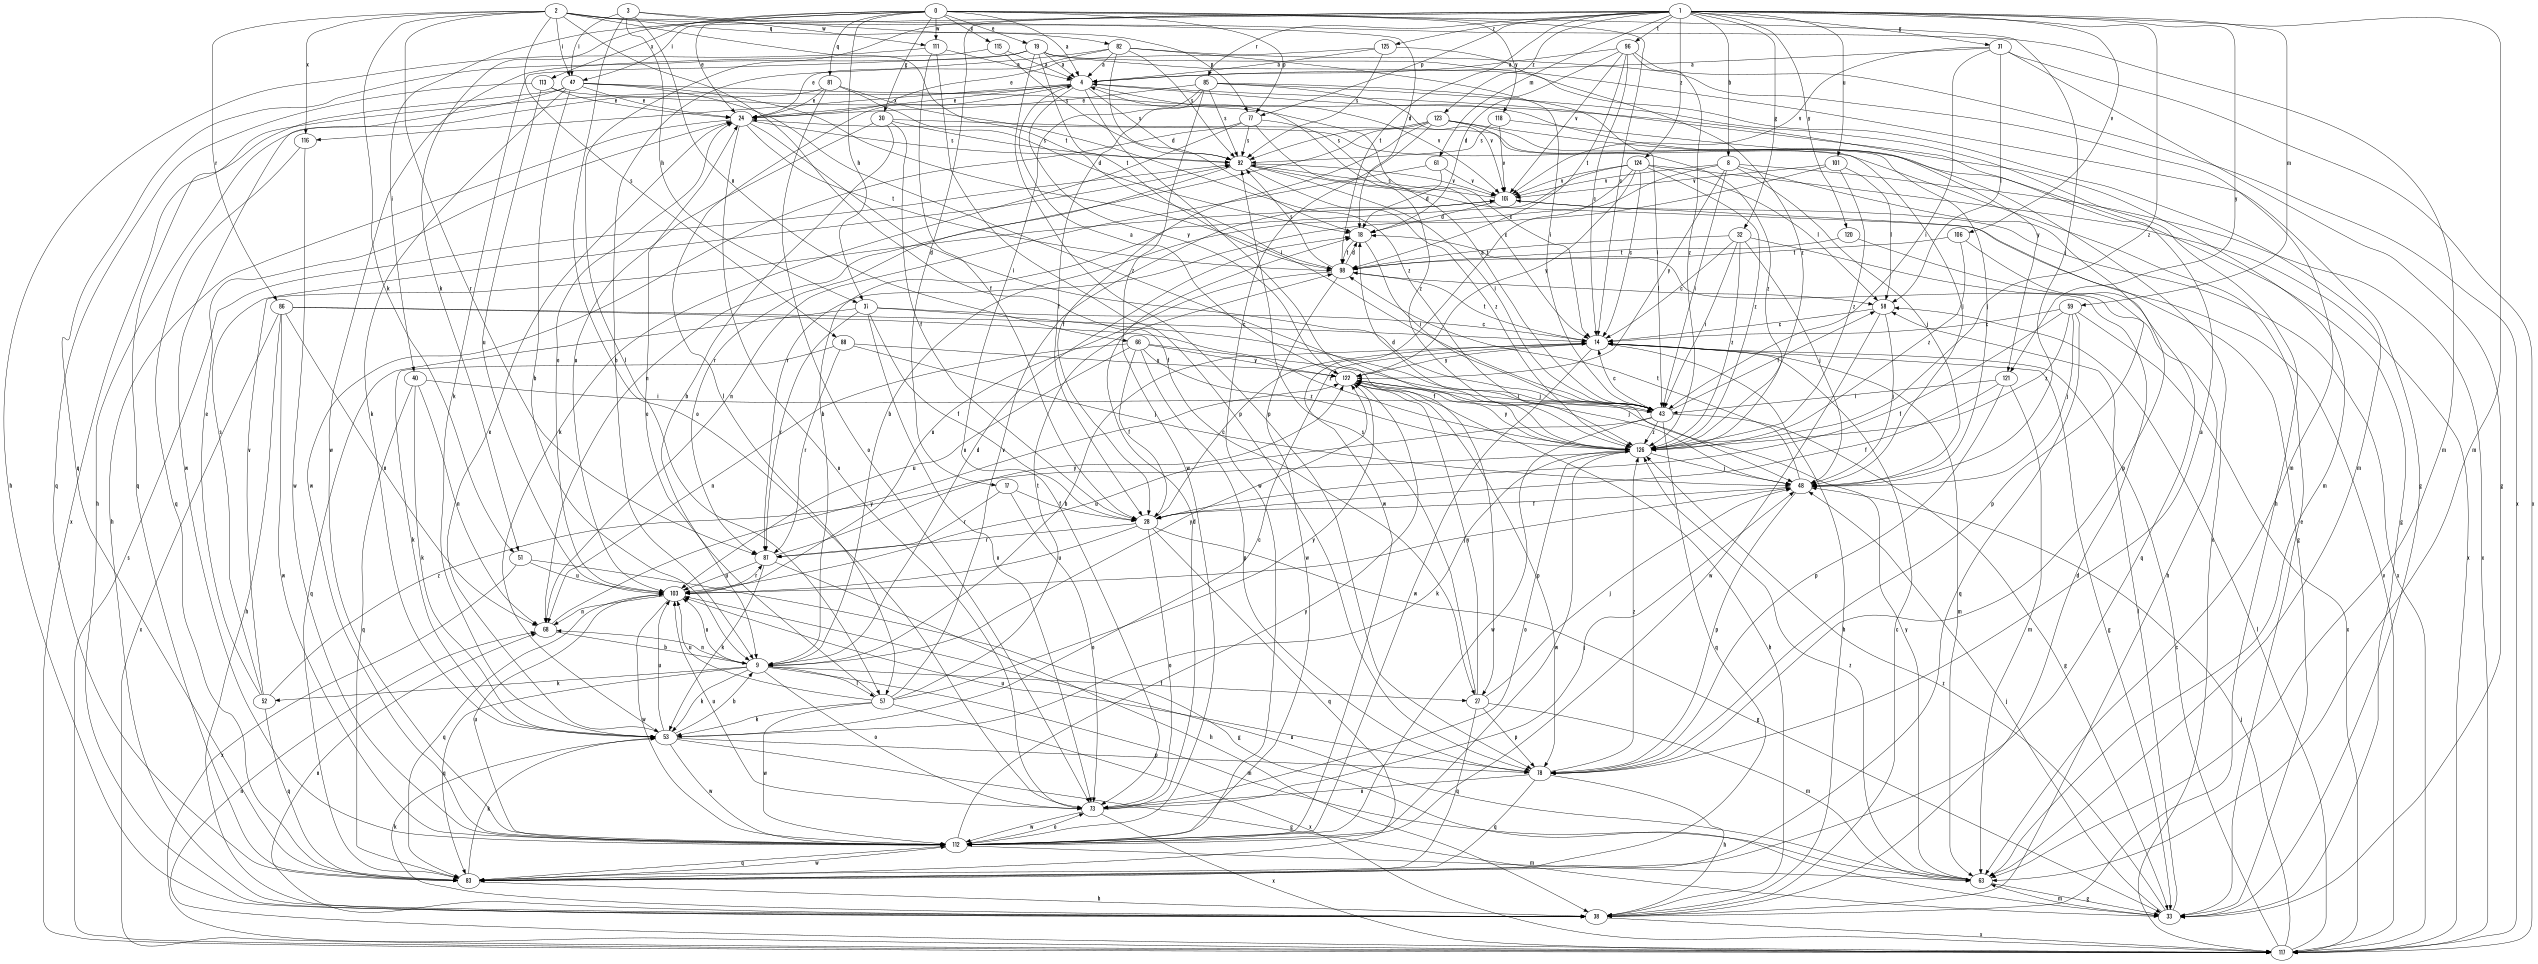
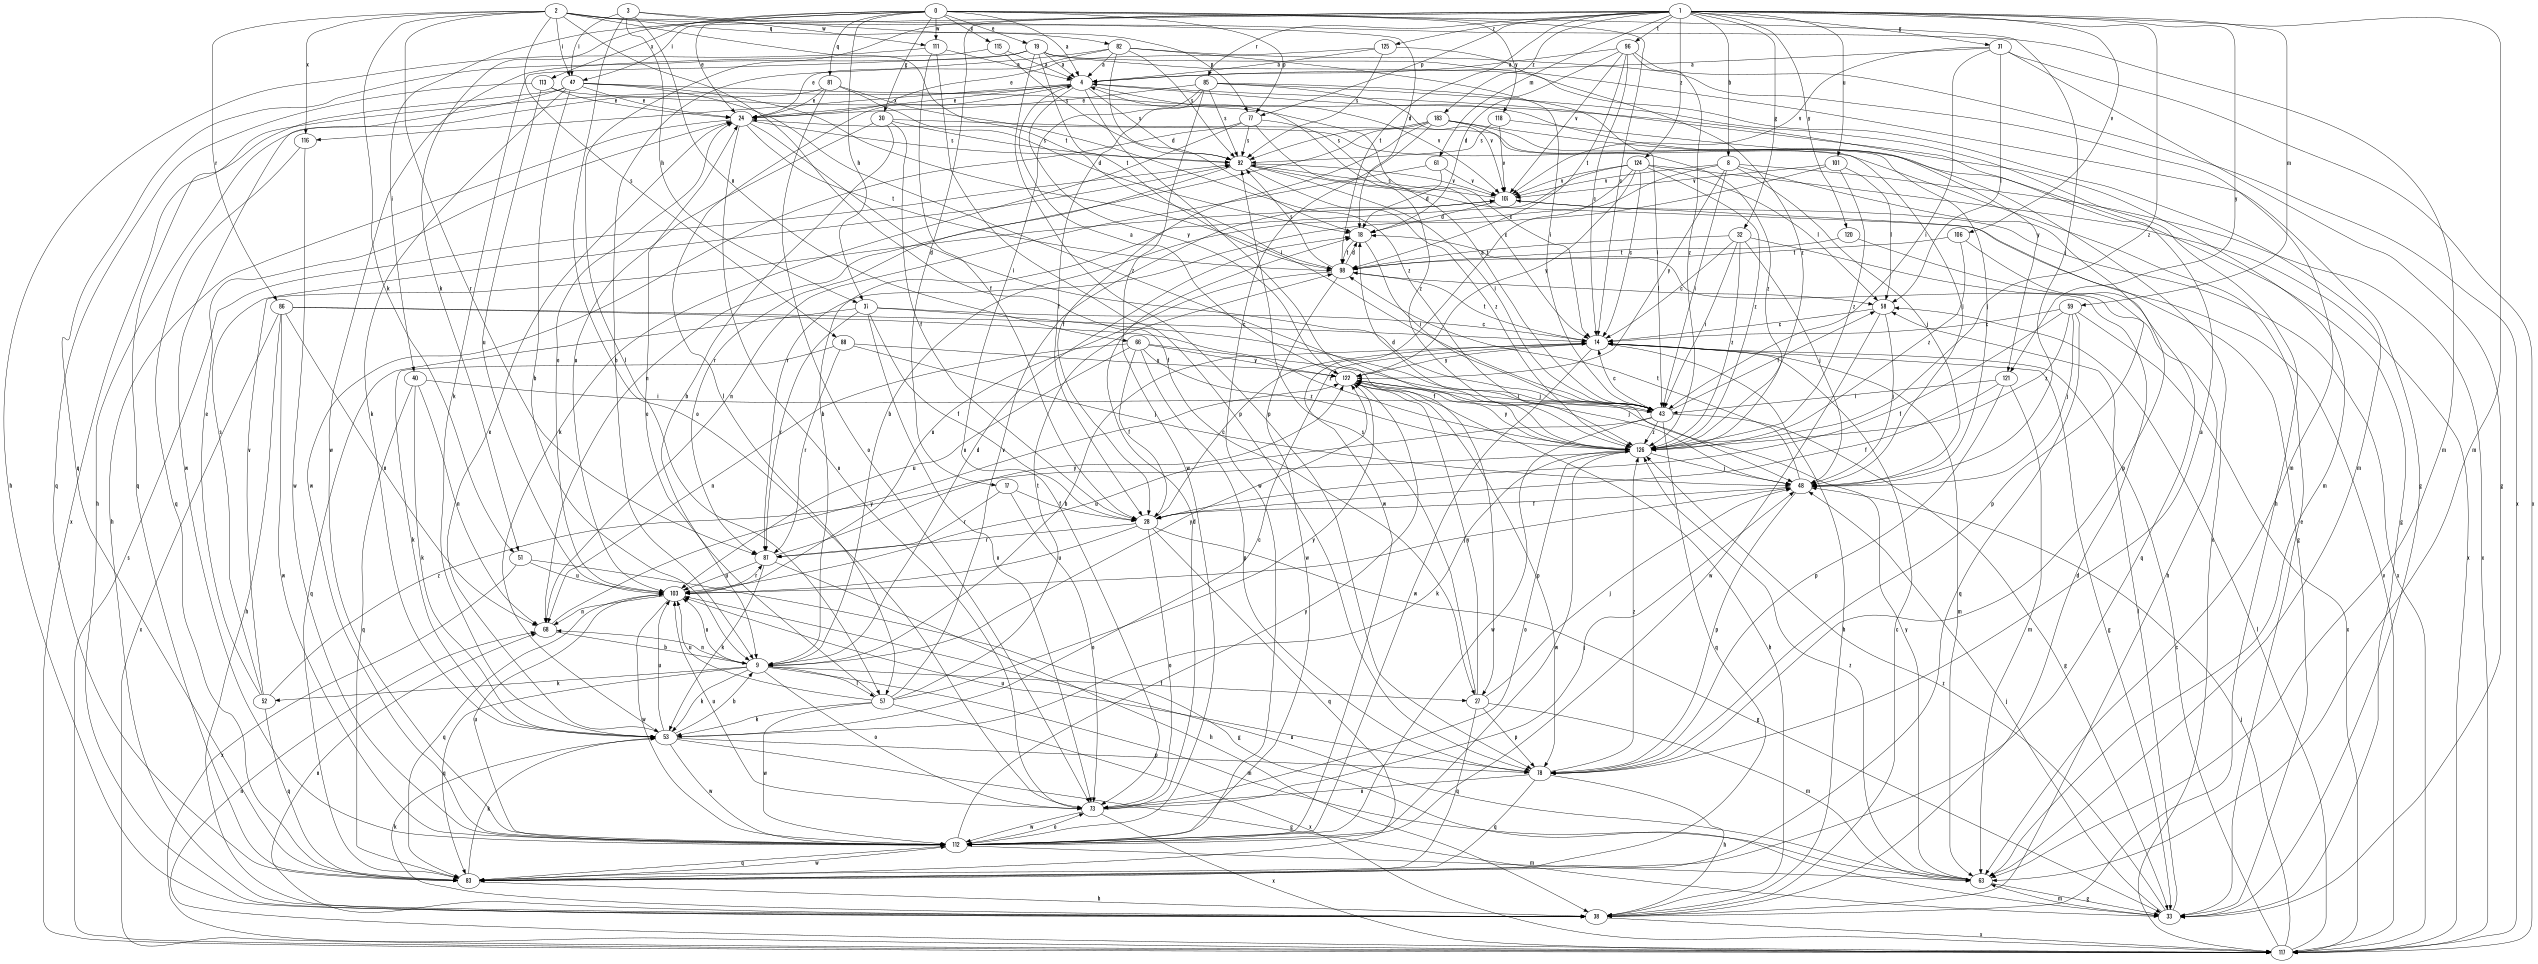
(1438, 119) -> (1438, 119)
